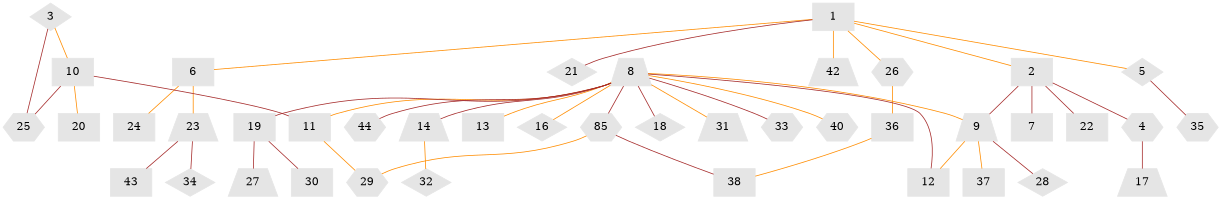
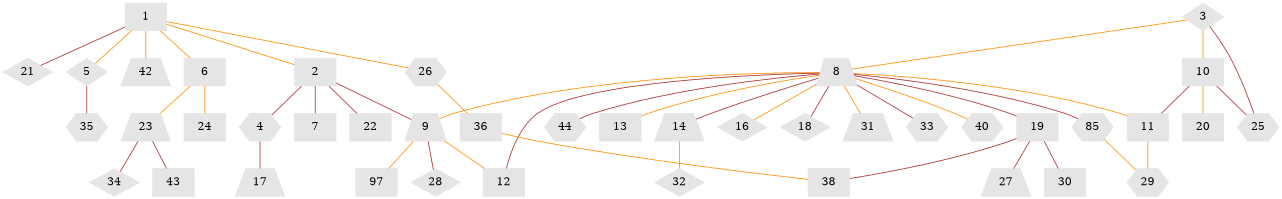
none -> (1019, 45)
(664, 156) -> (934, 162)
(984, 182) -> (377, 182)
